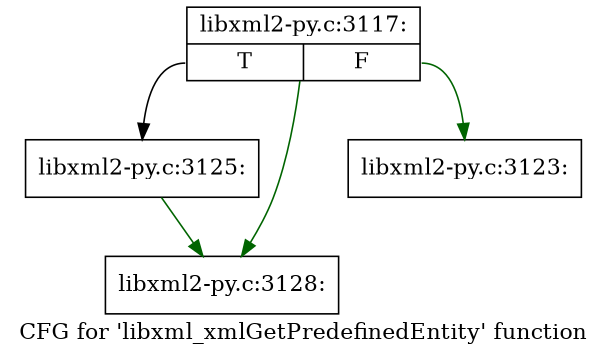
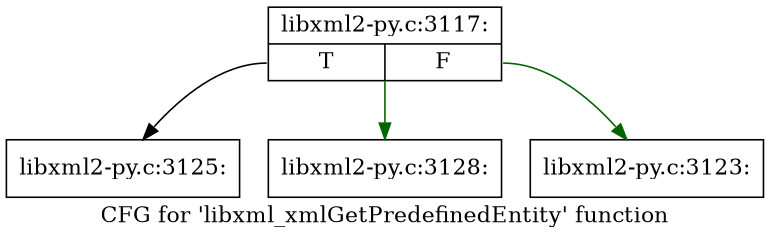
(178, 220) -> none
